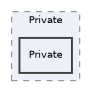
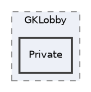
(46, 21) -> (46, 21)
